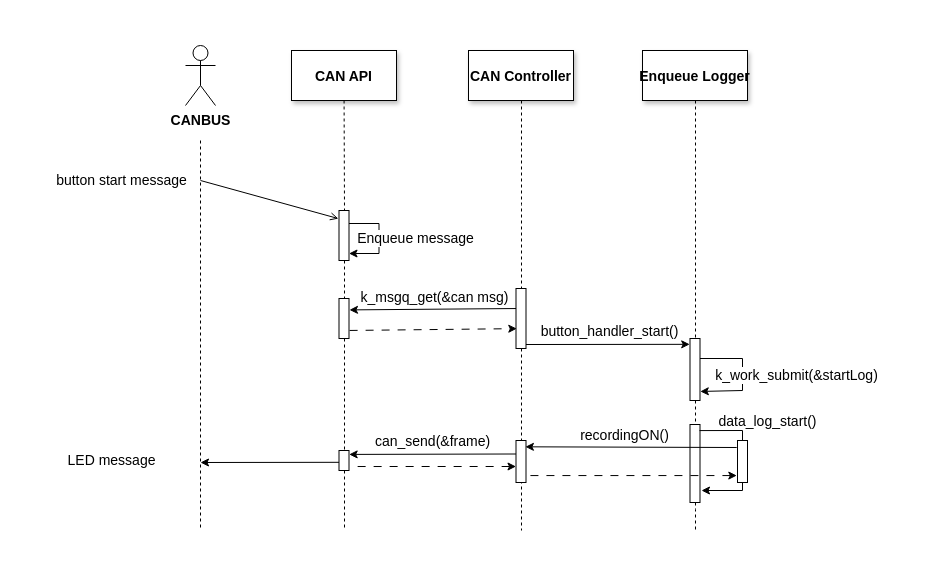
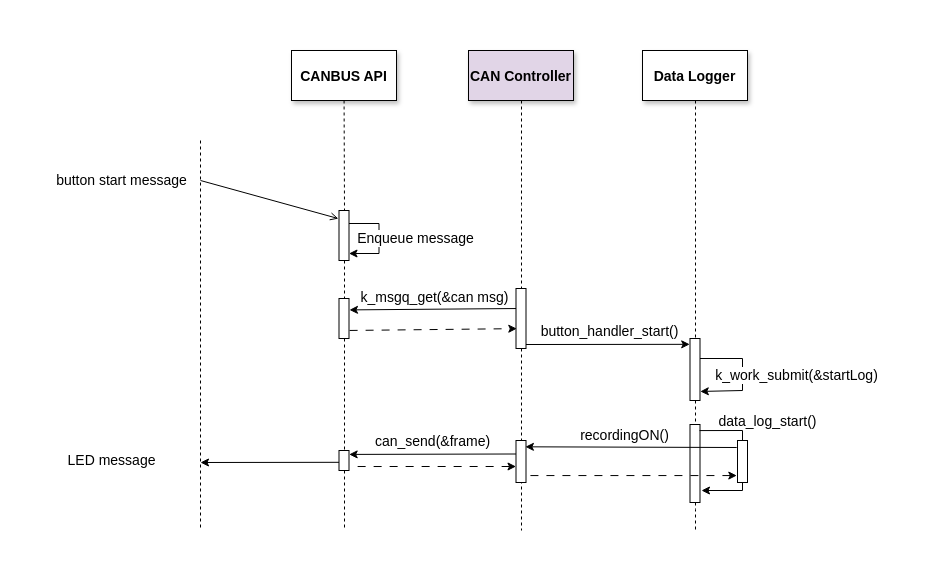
(201, 76) -> none
(344, 76) -> (344, 76)
(521, 76) -> (521, 76)
(695, 76) -> (695, 76)
